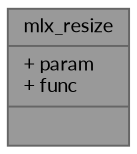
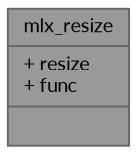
(60, 65) -> (57, 65)
